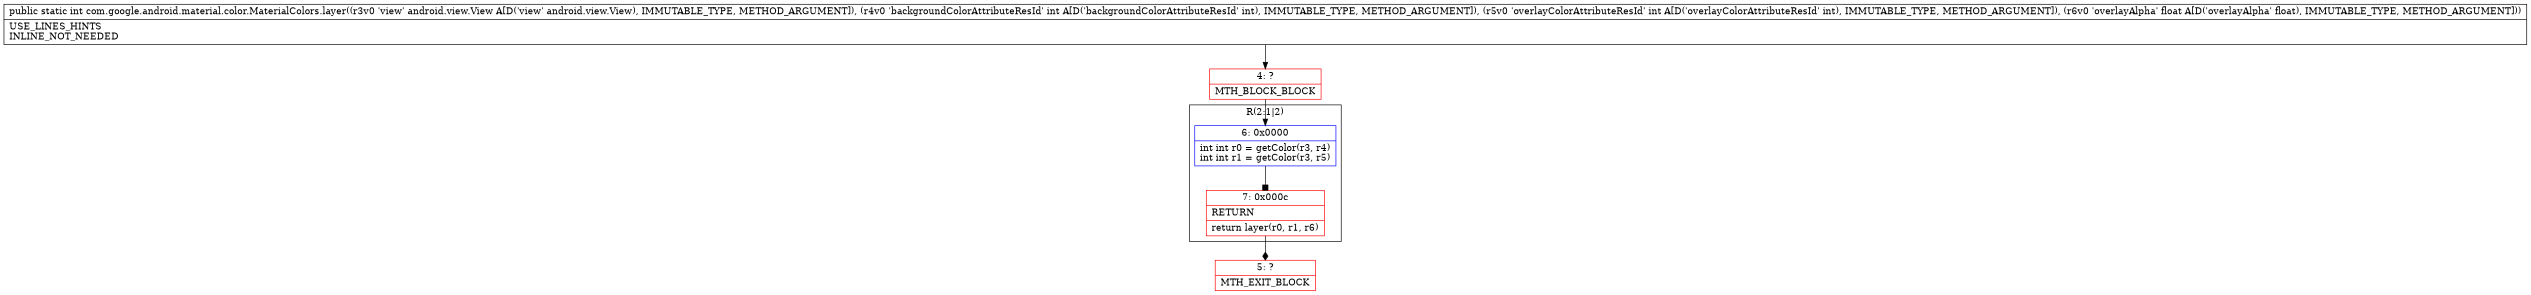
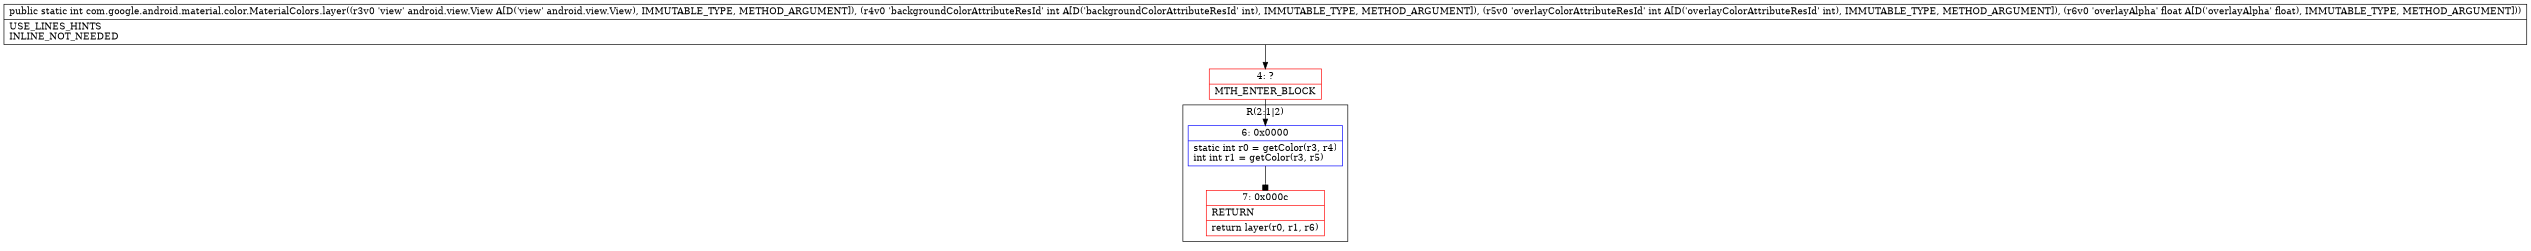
(1265, 91) -> (1265, 91)
(1265, 148) -> (1265, 148)
(1265, 275) -> none
